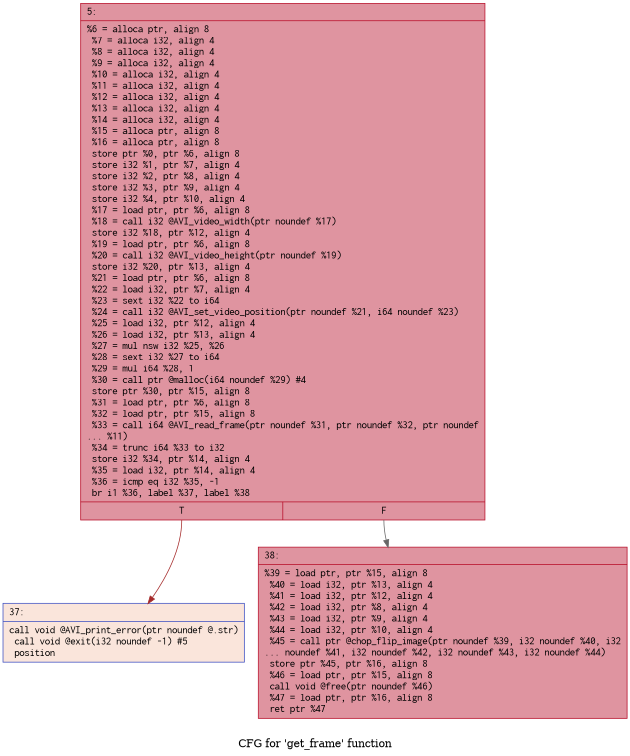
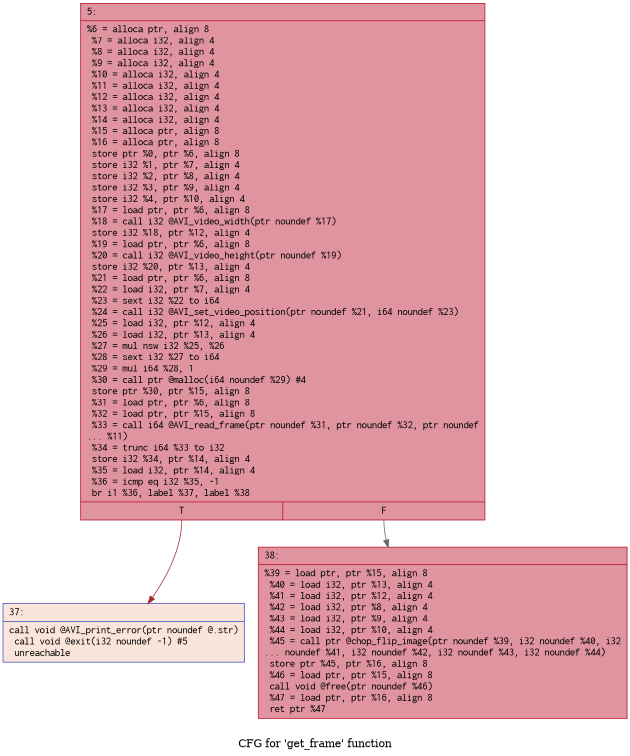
(32, 653) -> (40, 653)
